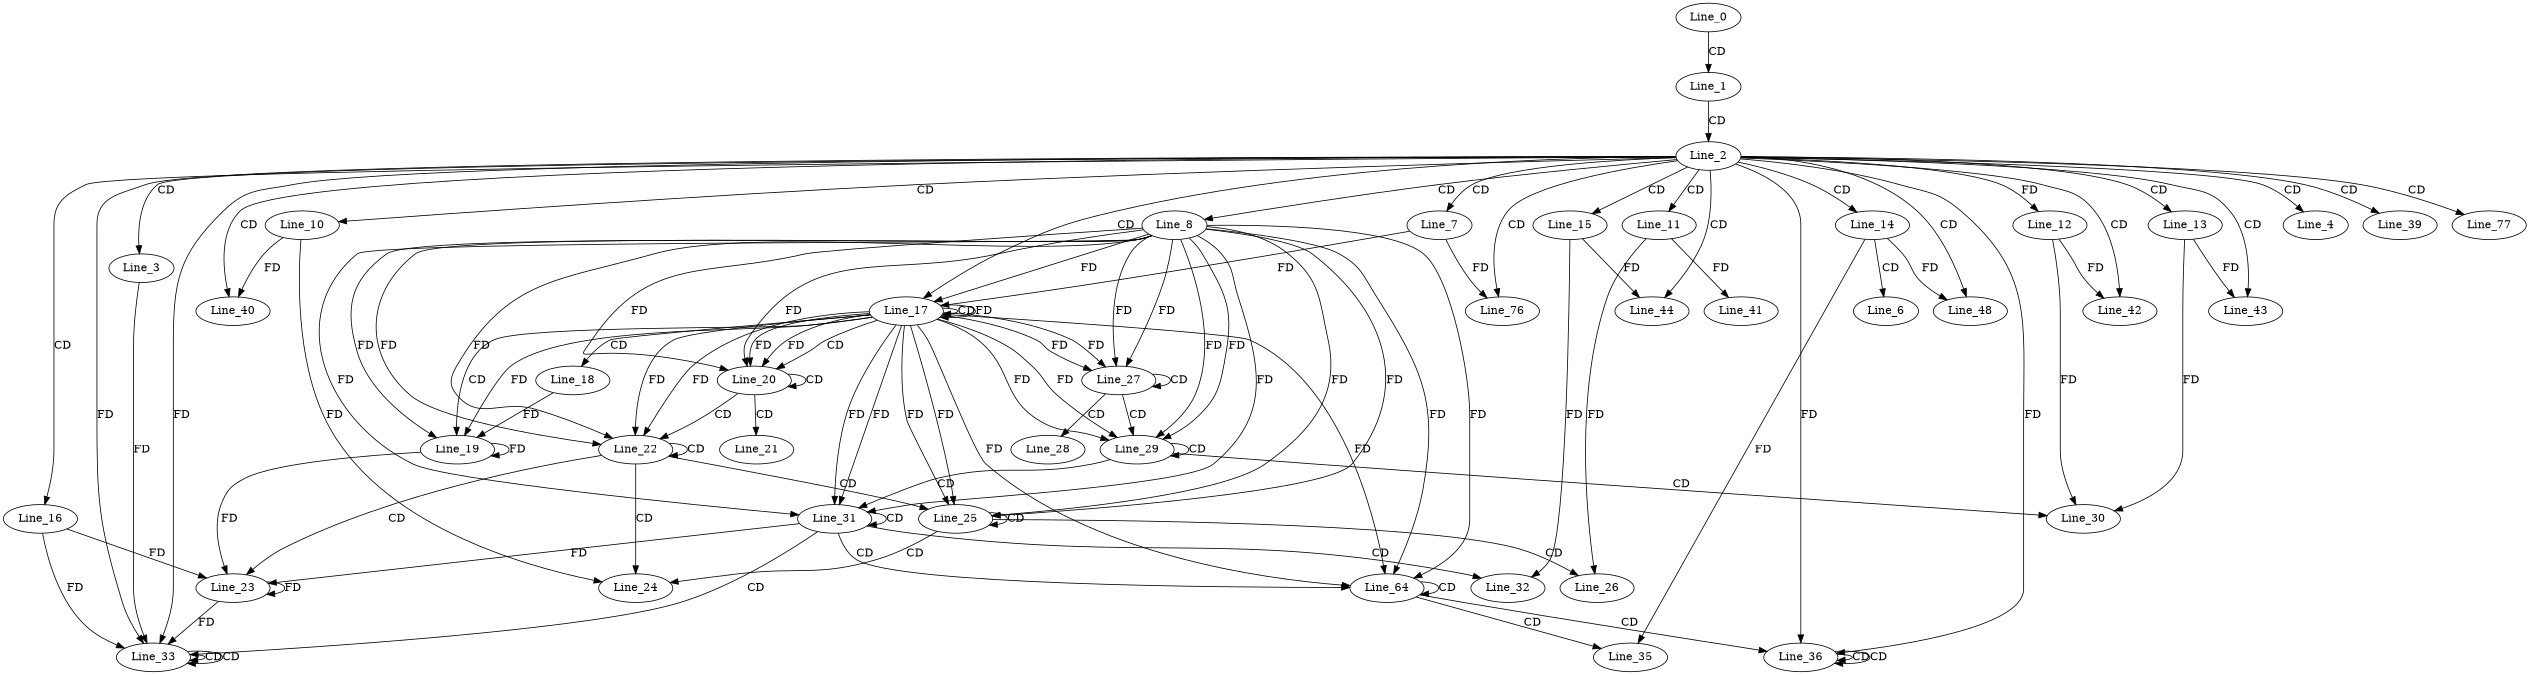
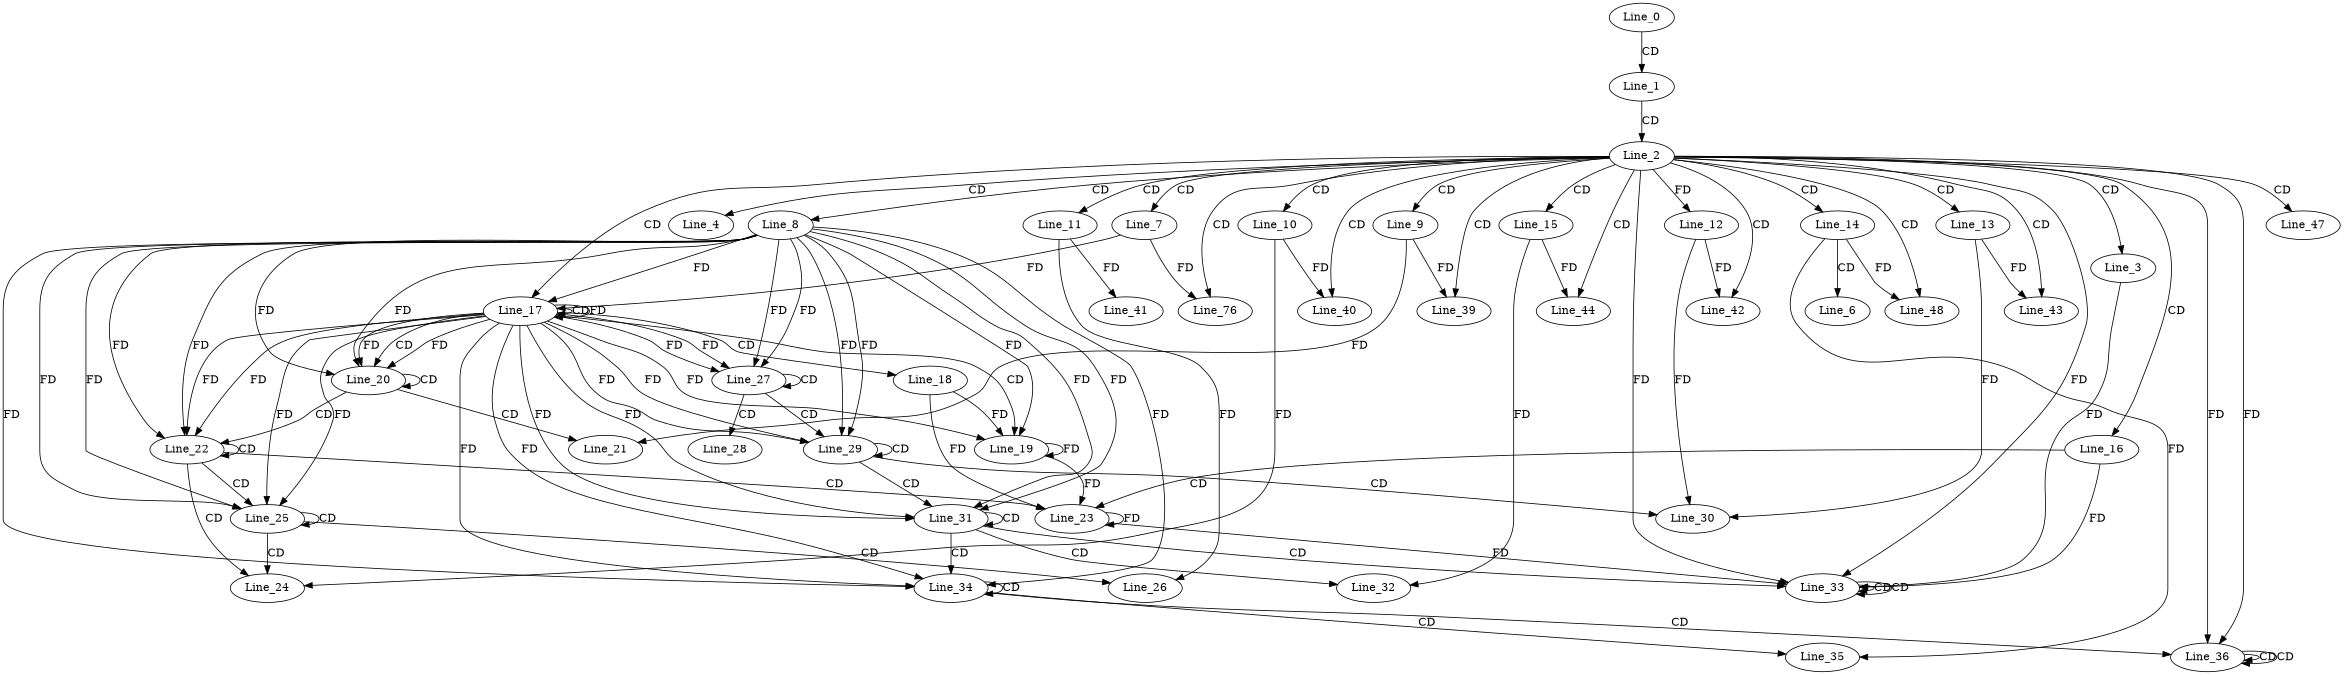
none -> (1405, 225)
(2489, 225) -> (2303, 225)
(538, 553) -> (962, 474)
(157, 554) -> (1199, 484)
(1387, 588) -> (951, 588)
